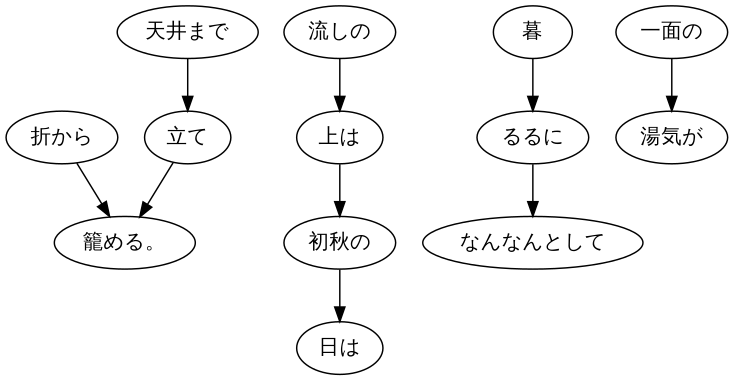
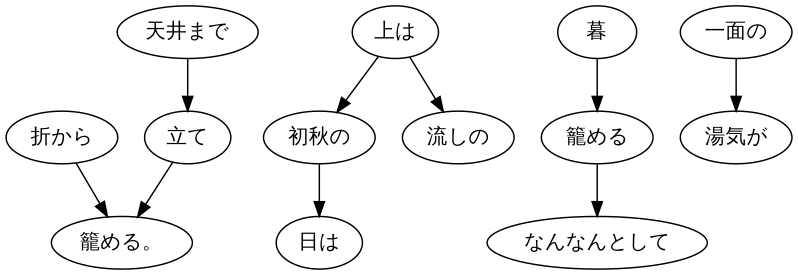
(340, 78) -> (423, 78)
(533, 137) -> (597, 137)
